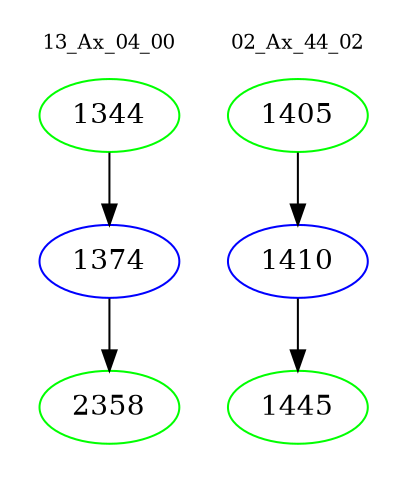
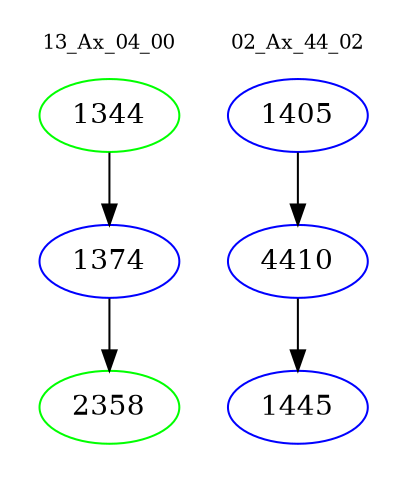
(298, 116) -> (298, 116)
(298, 261) -> (298, 261)
(298, 407) -> (298, 407)
